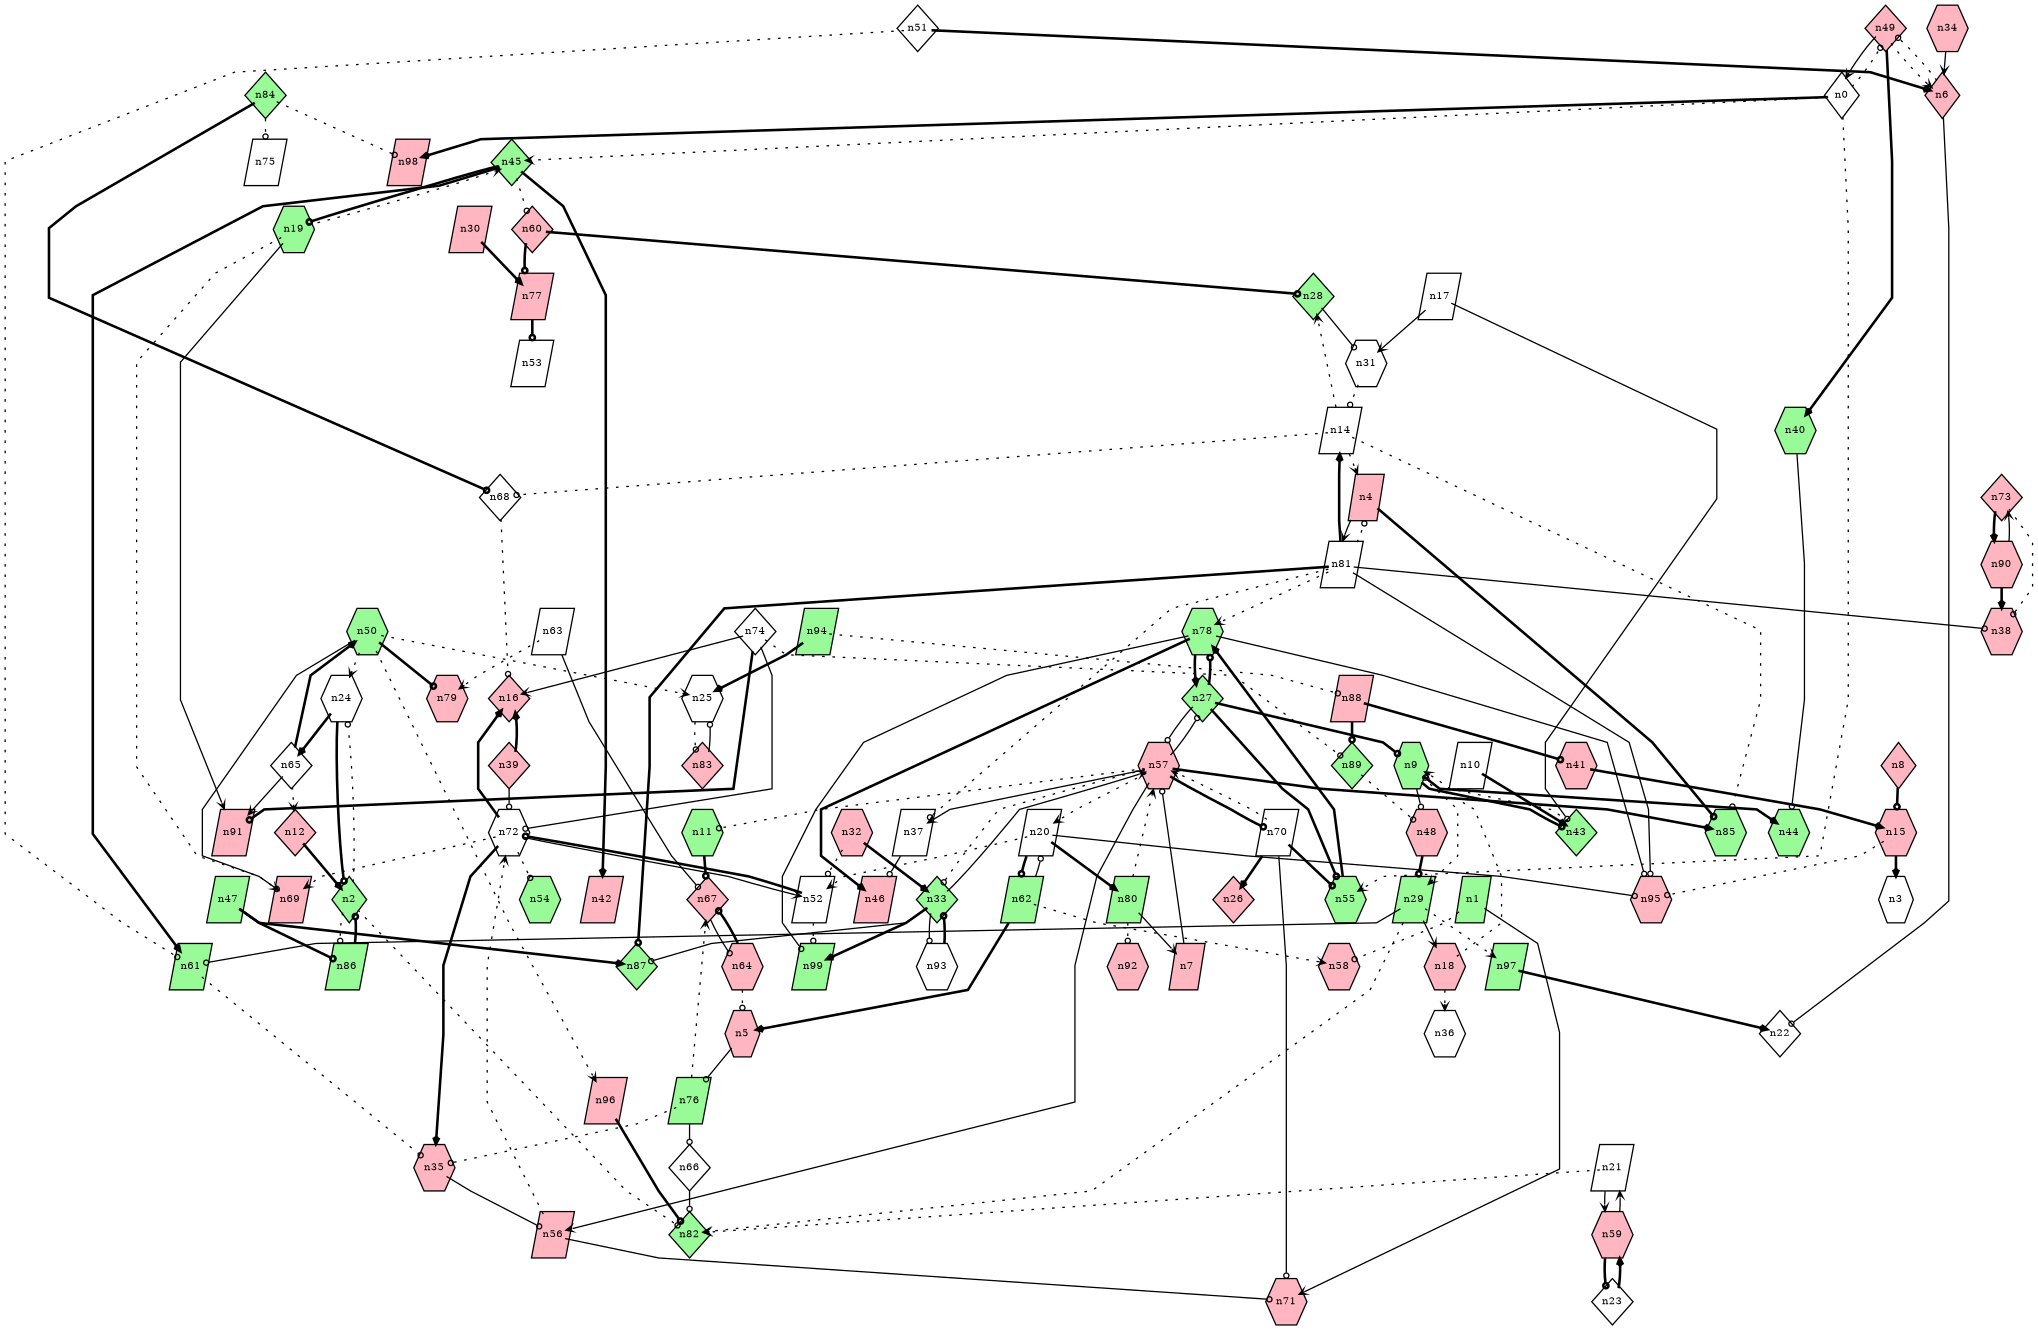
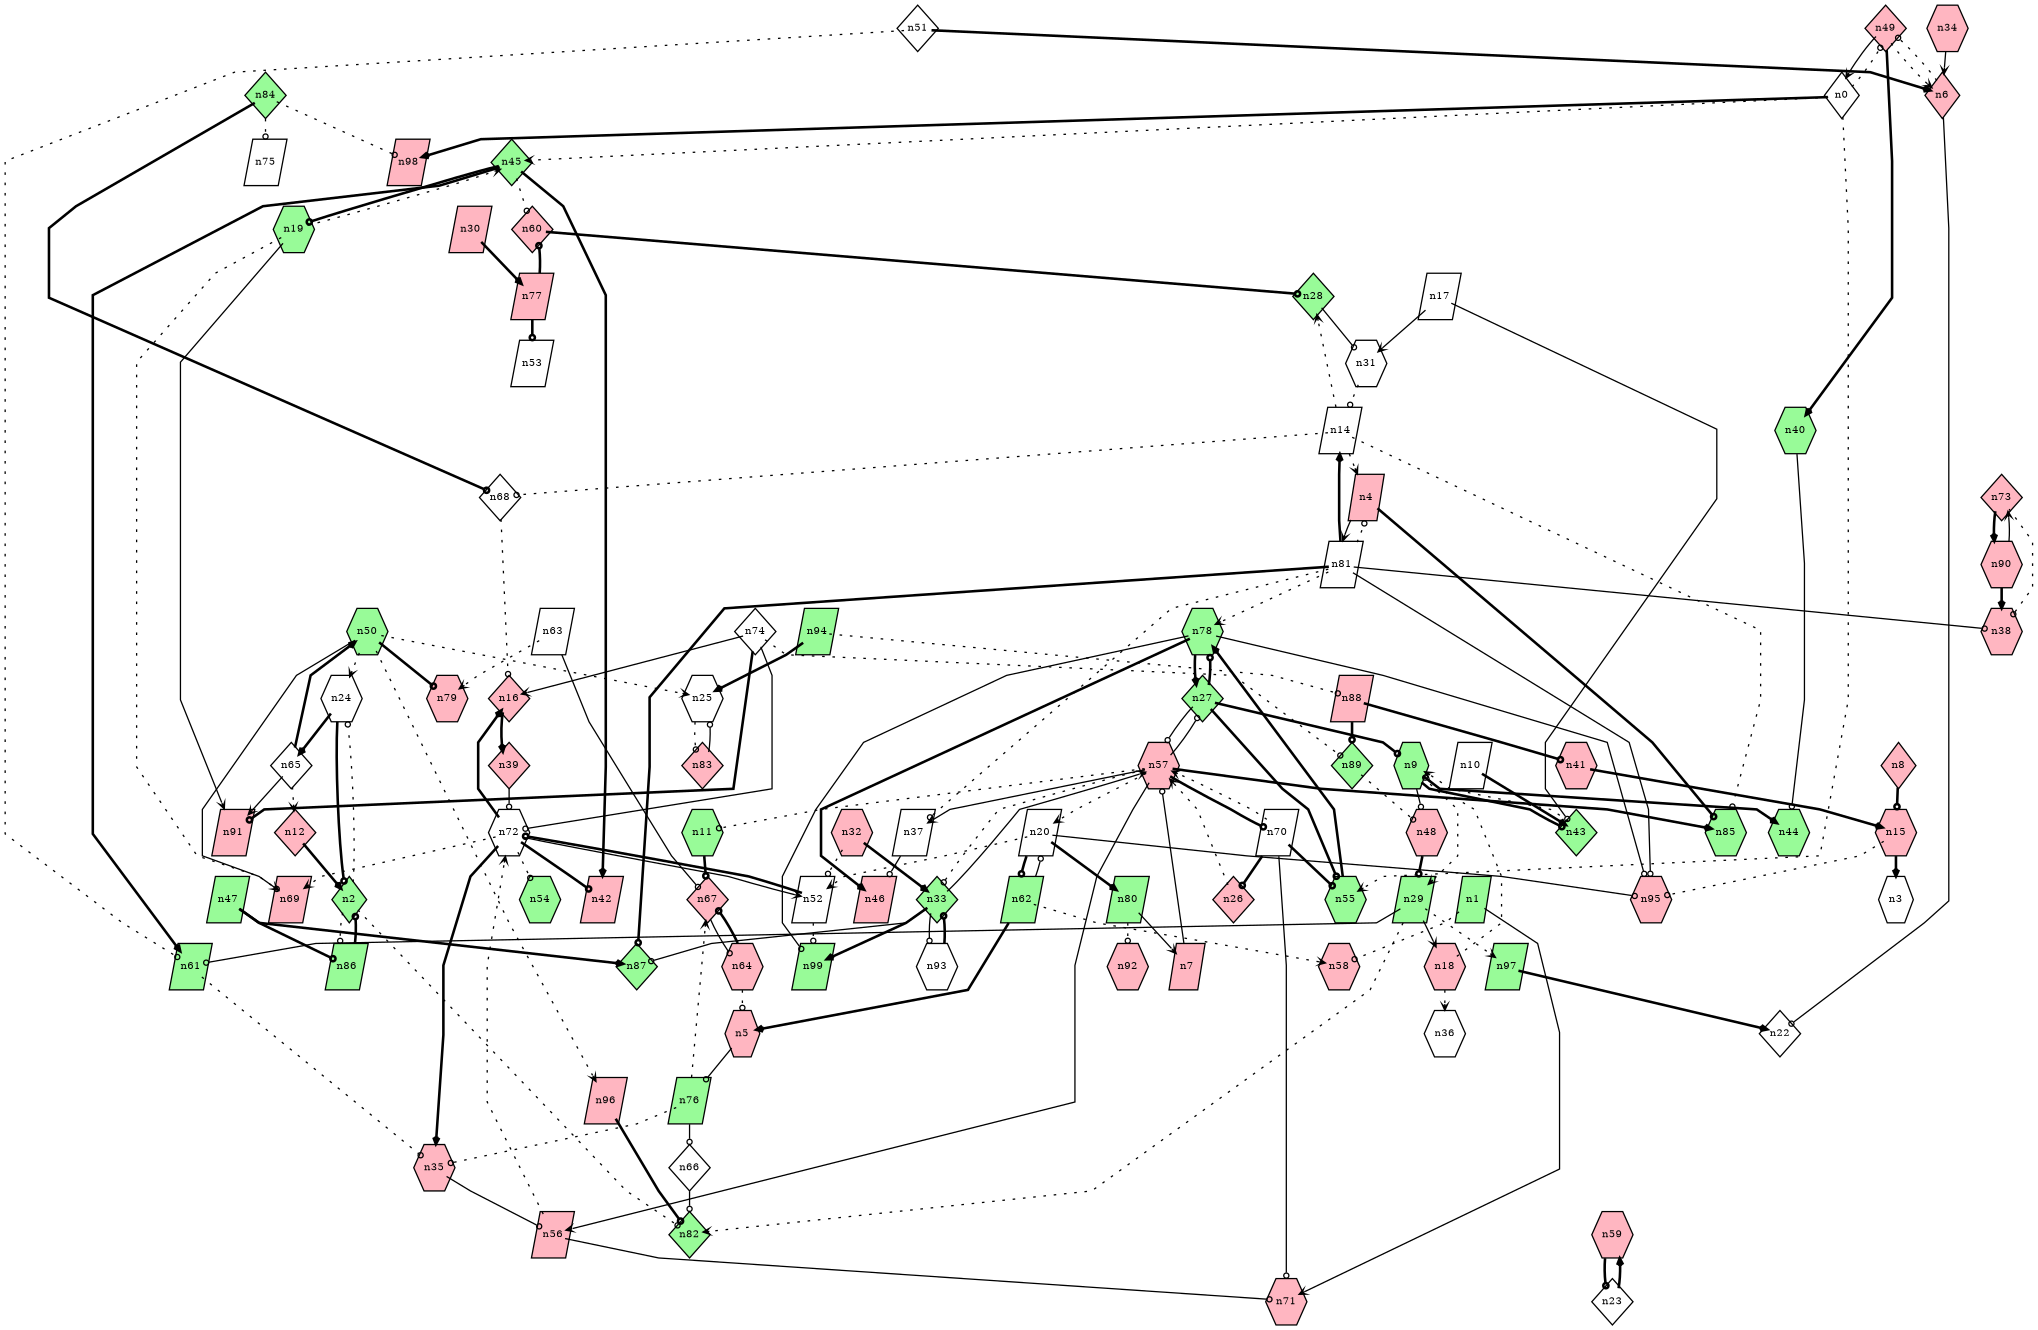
(525, 255) -> (540, 261)
(517, 736) -> (501, 729)
(1142, 836) -> (1206, 831)
none -> (554, 865)
(1253, 870) -> (1253, 870)
(1612, 1168) -> none
